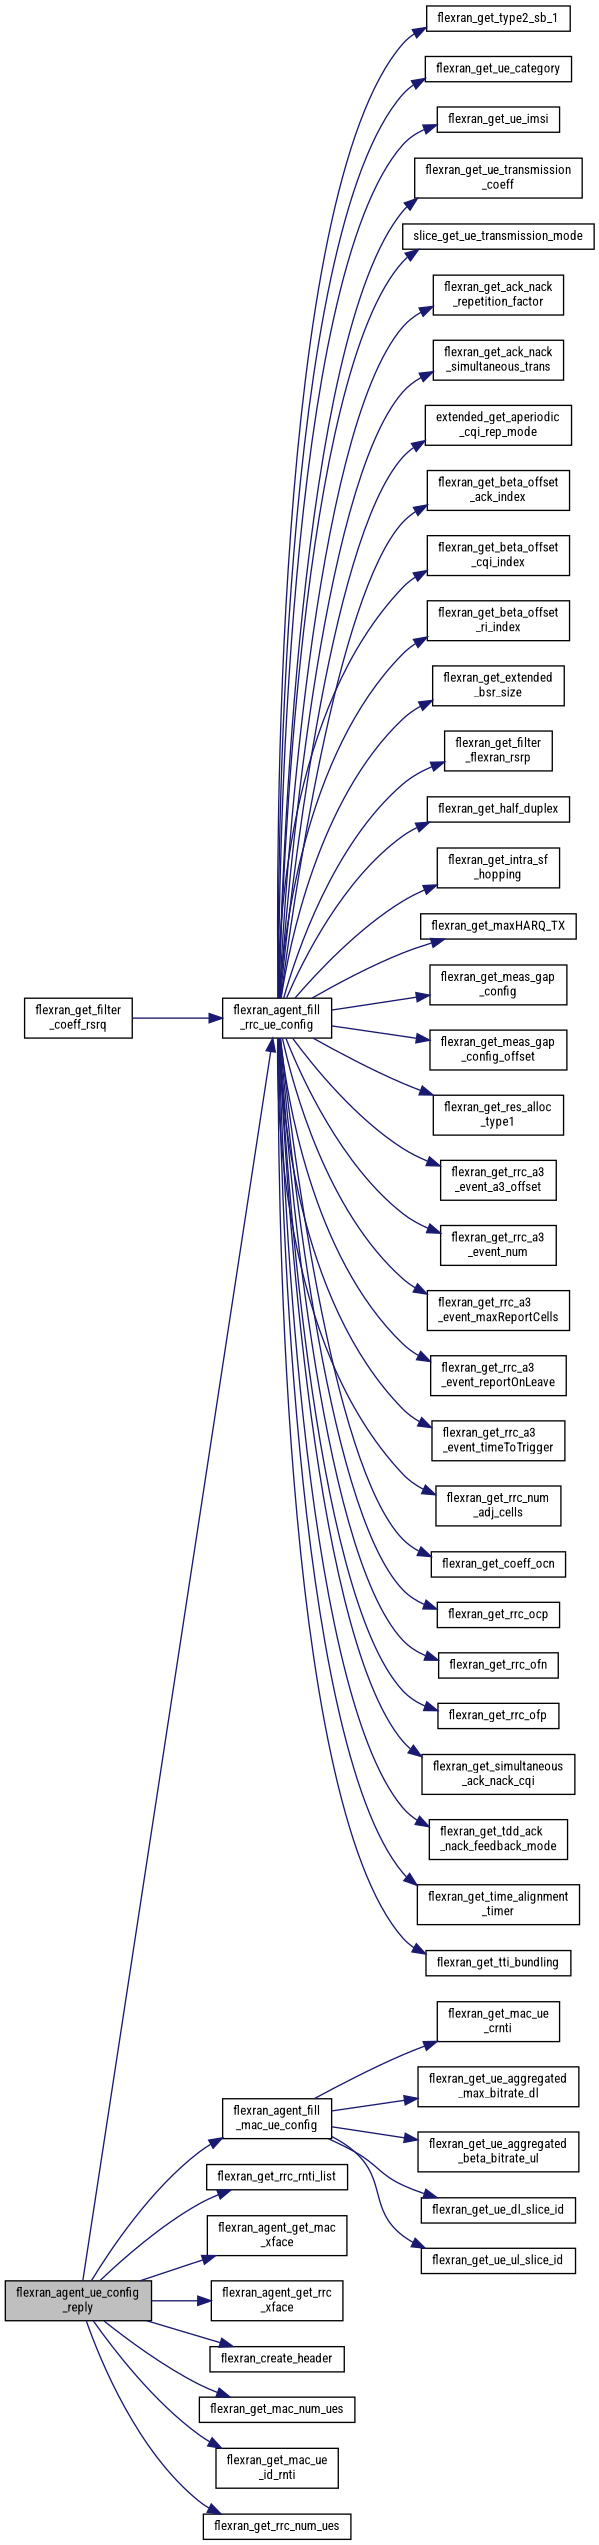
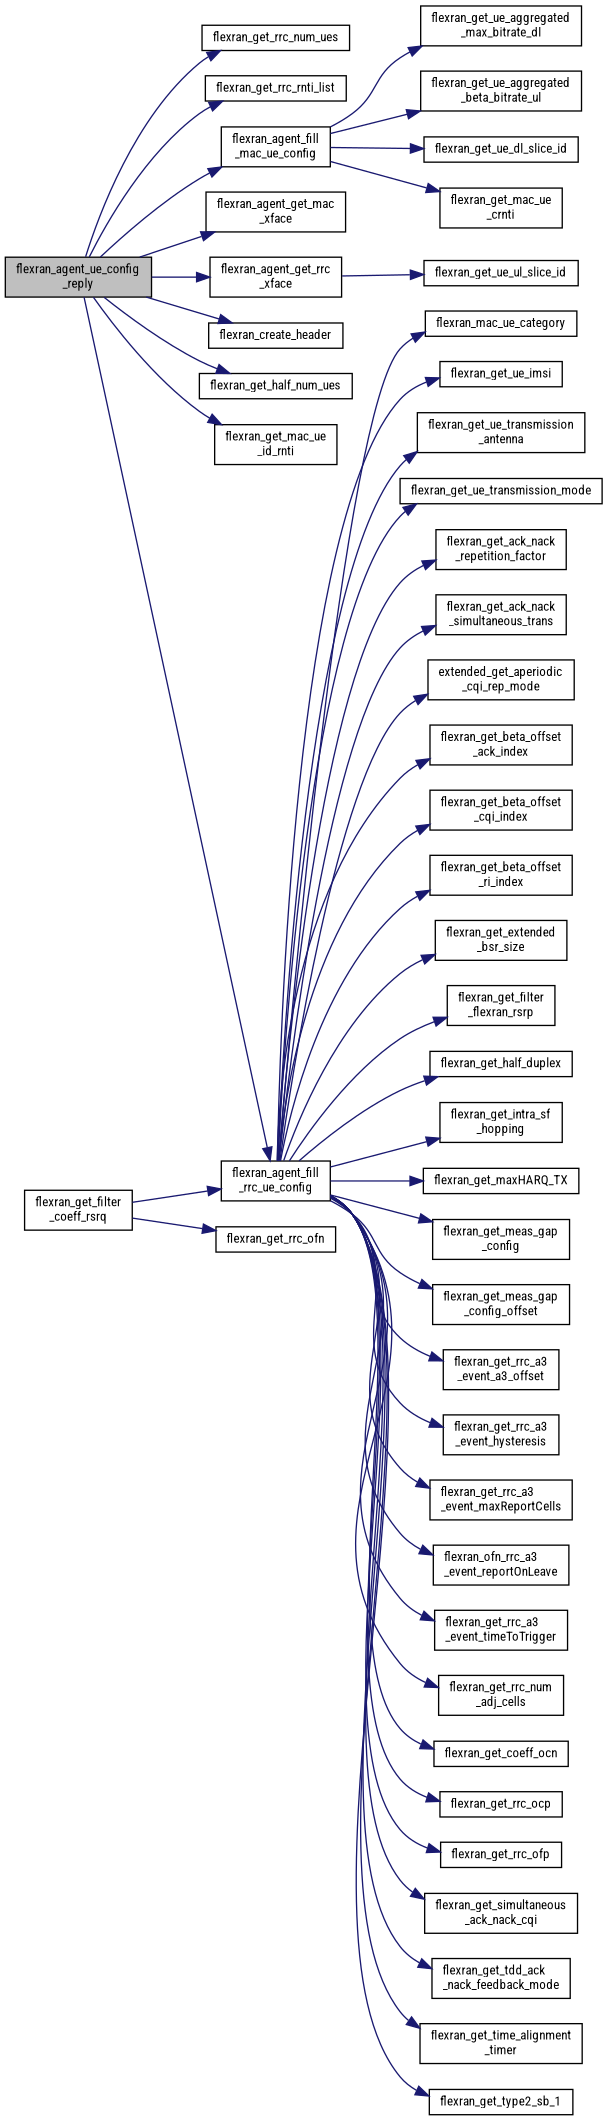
(498, 69) -> (501, 324)
(498, 178) -> (501, 433)
(498, 237) -> (501, 491)
(498, 1115) -> none
(498, 1245) -> (501, 1435)
(498, 1376) -> (501, 1565)
(326, 1424) -> (167, 1223)
(498, 1963) -> none
(376, 2187) -> (376, 275)
(277, 2410) -> (276, 386)
